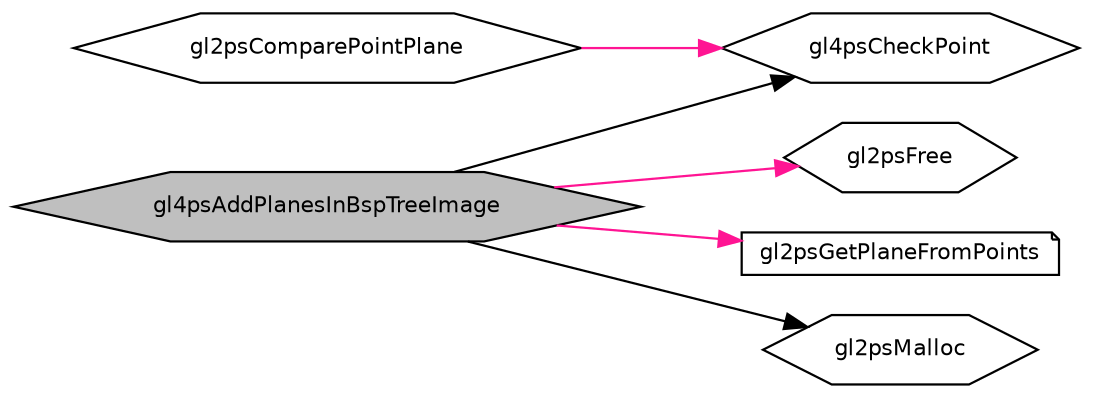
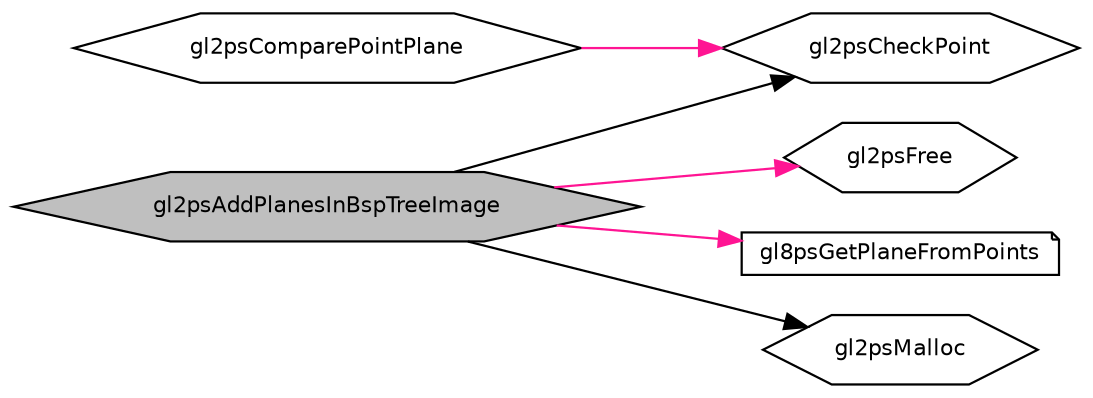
(900, 48) -> (900, 48)
(327, 207) -> (327, 207)
(900, 254) -> (900, 254)
